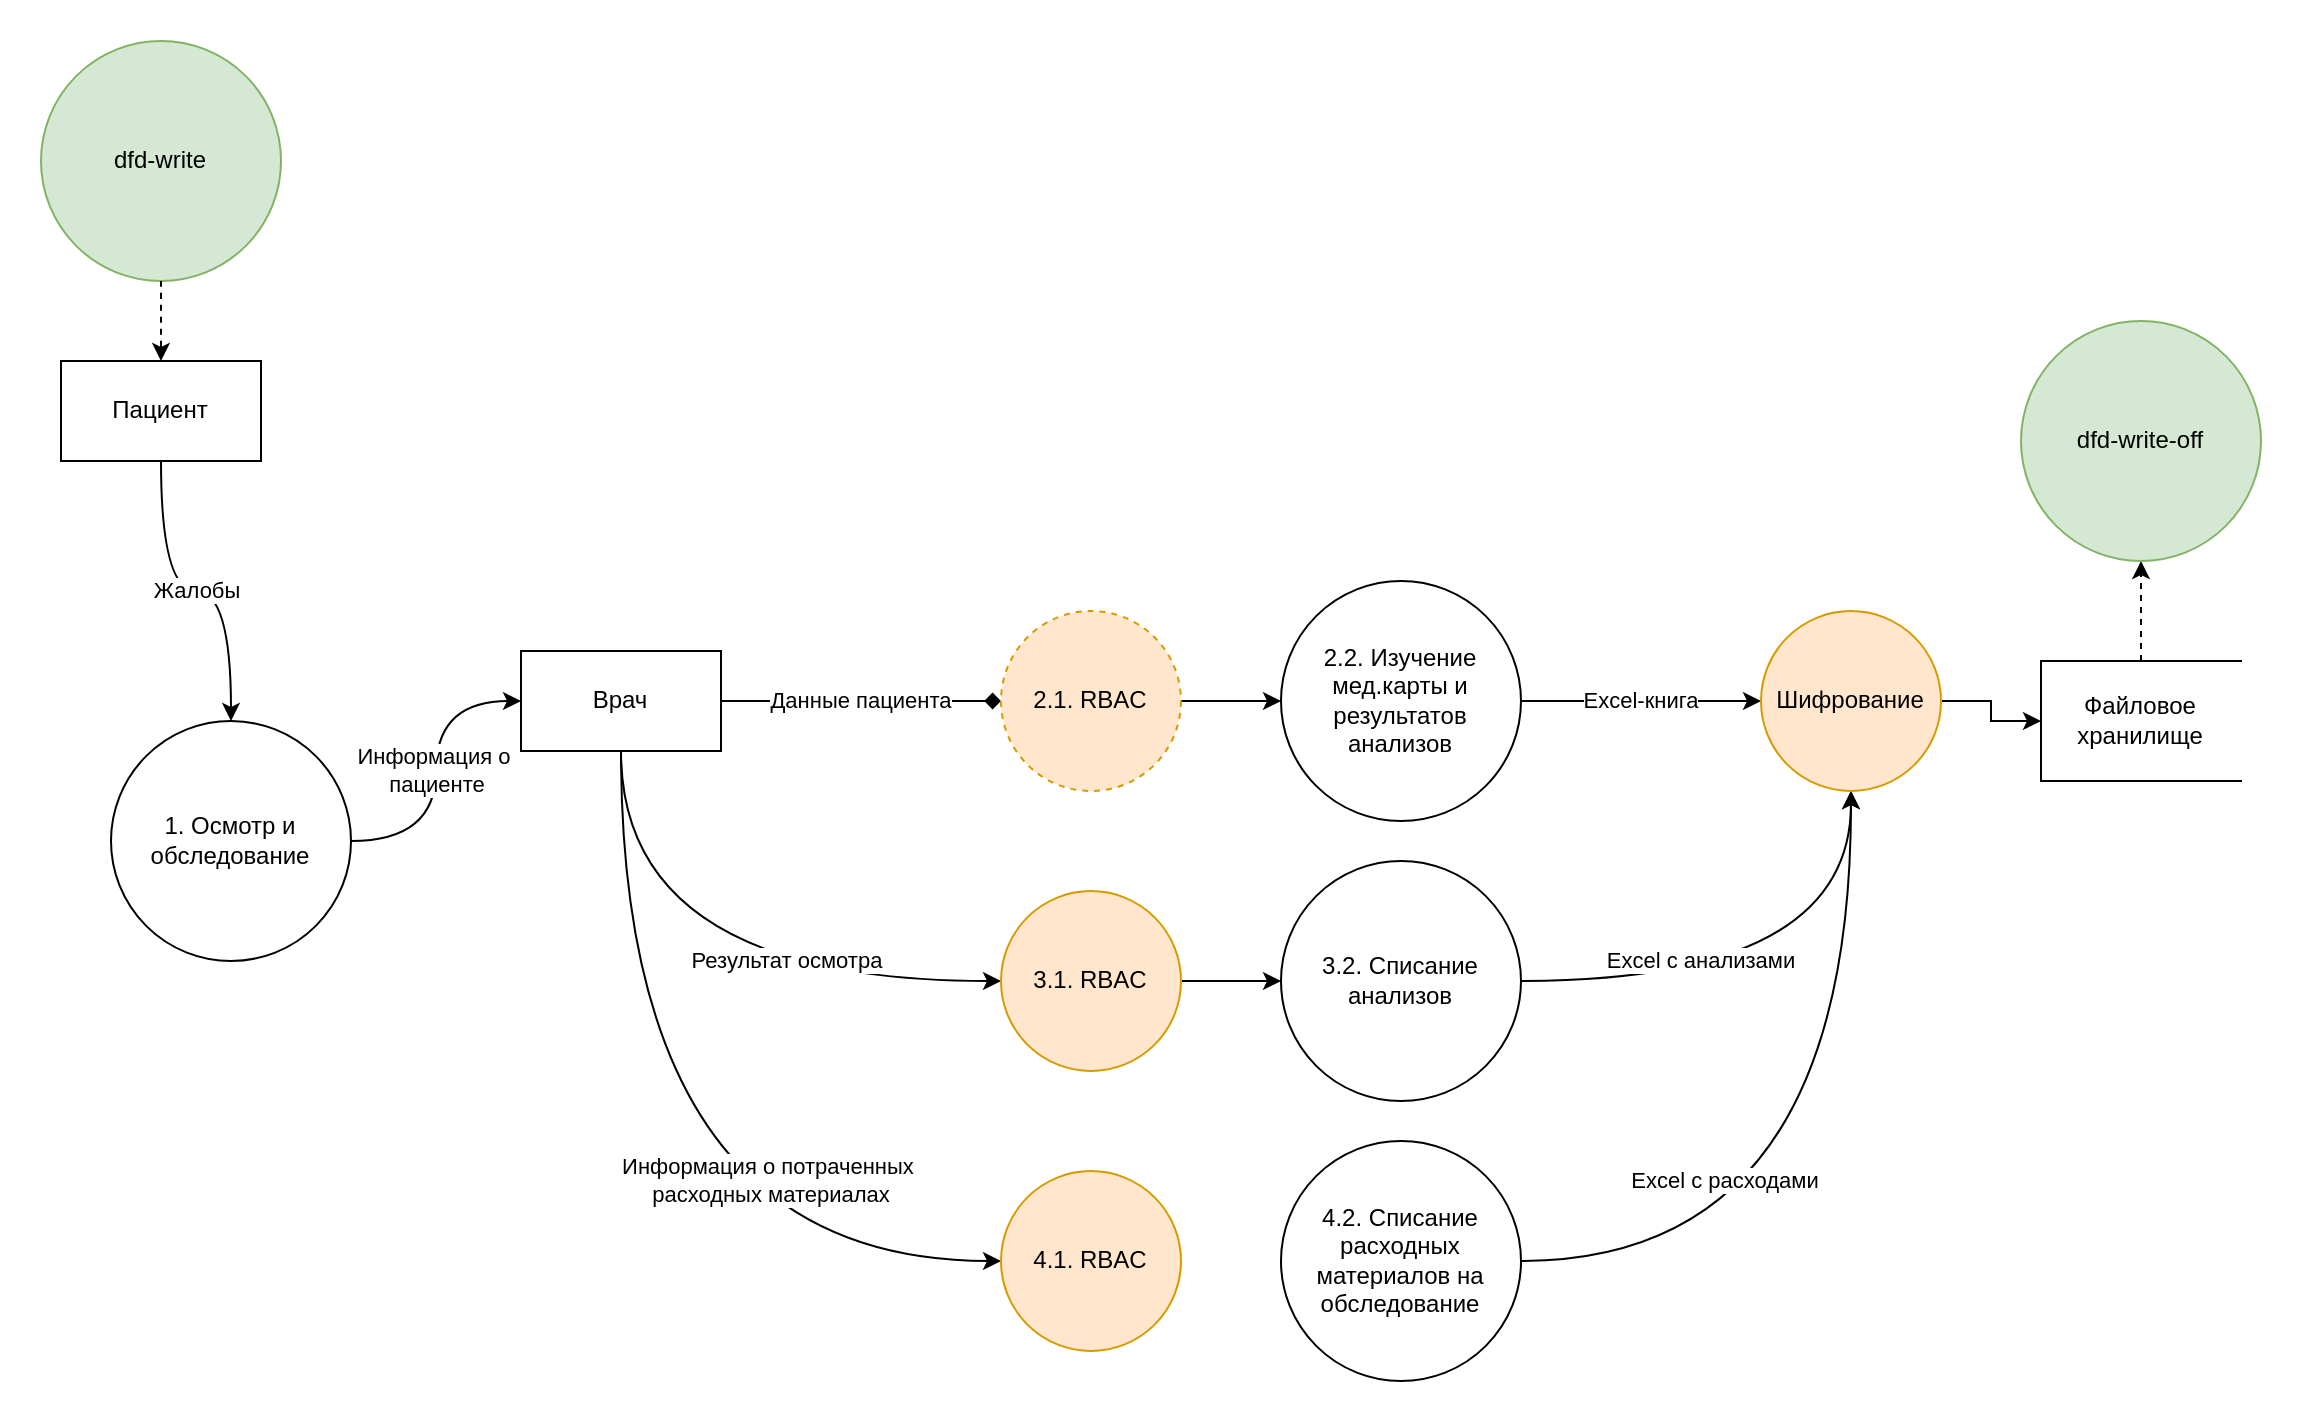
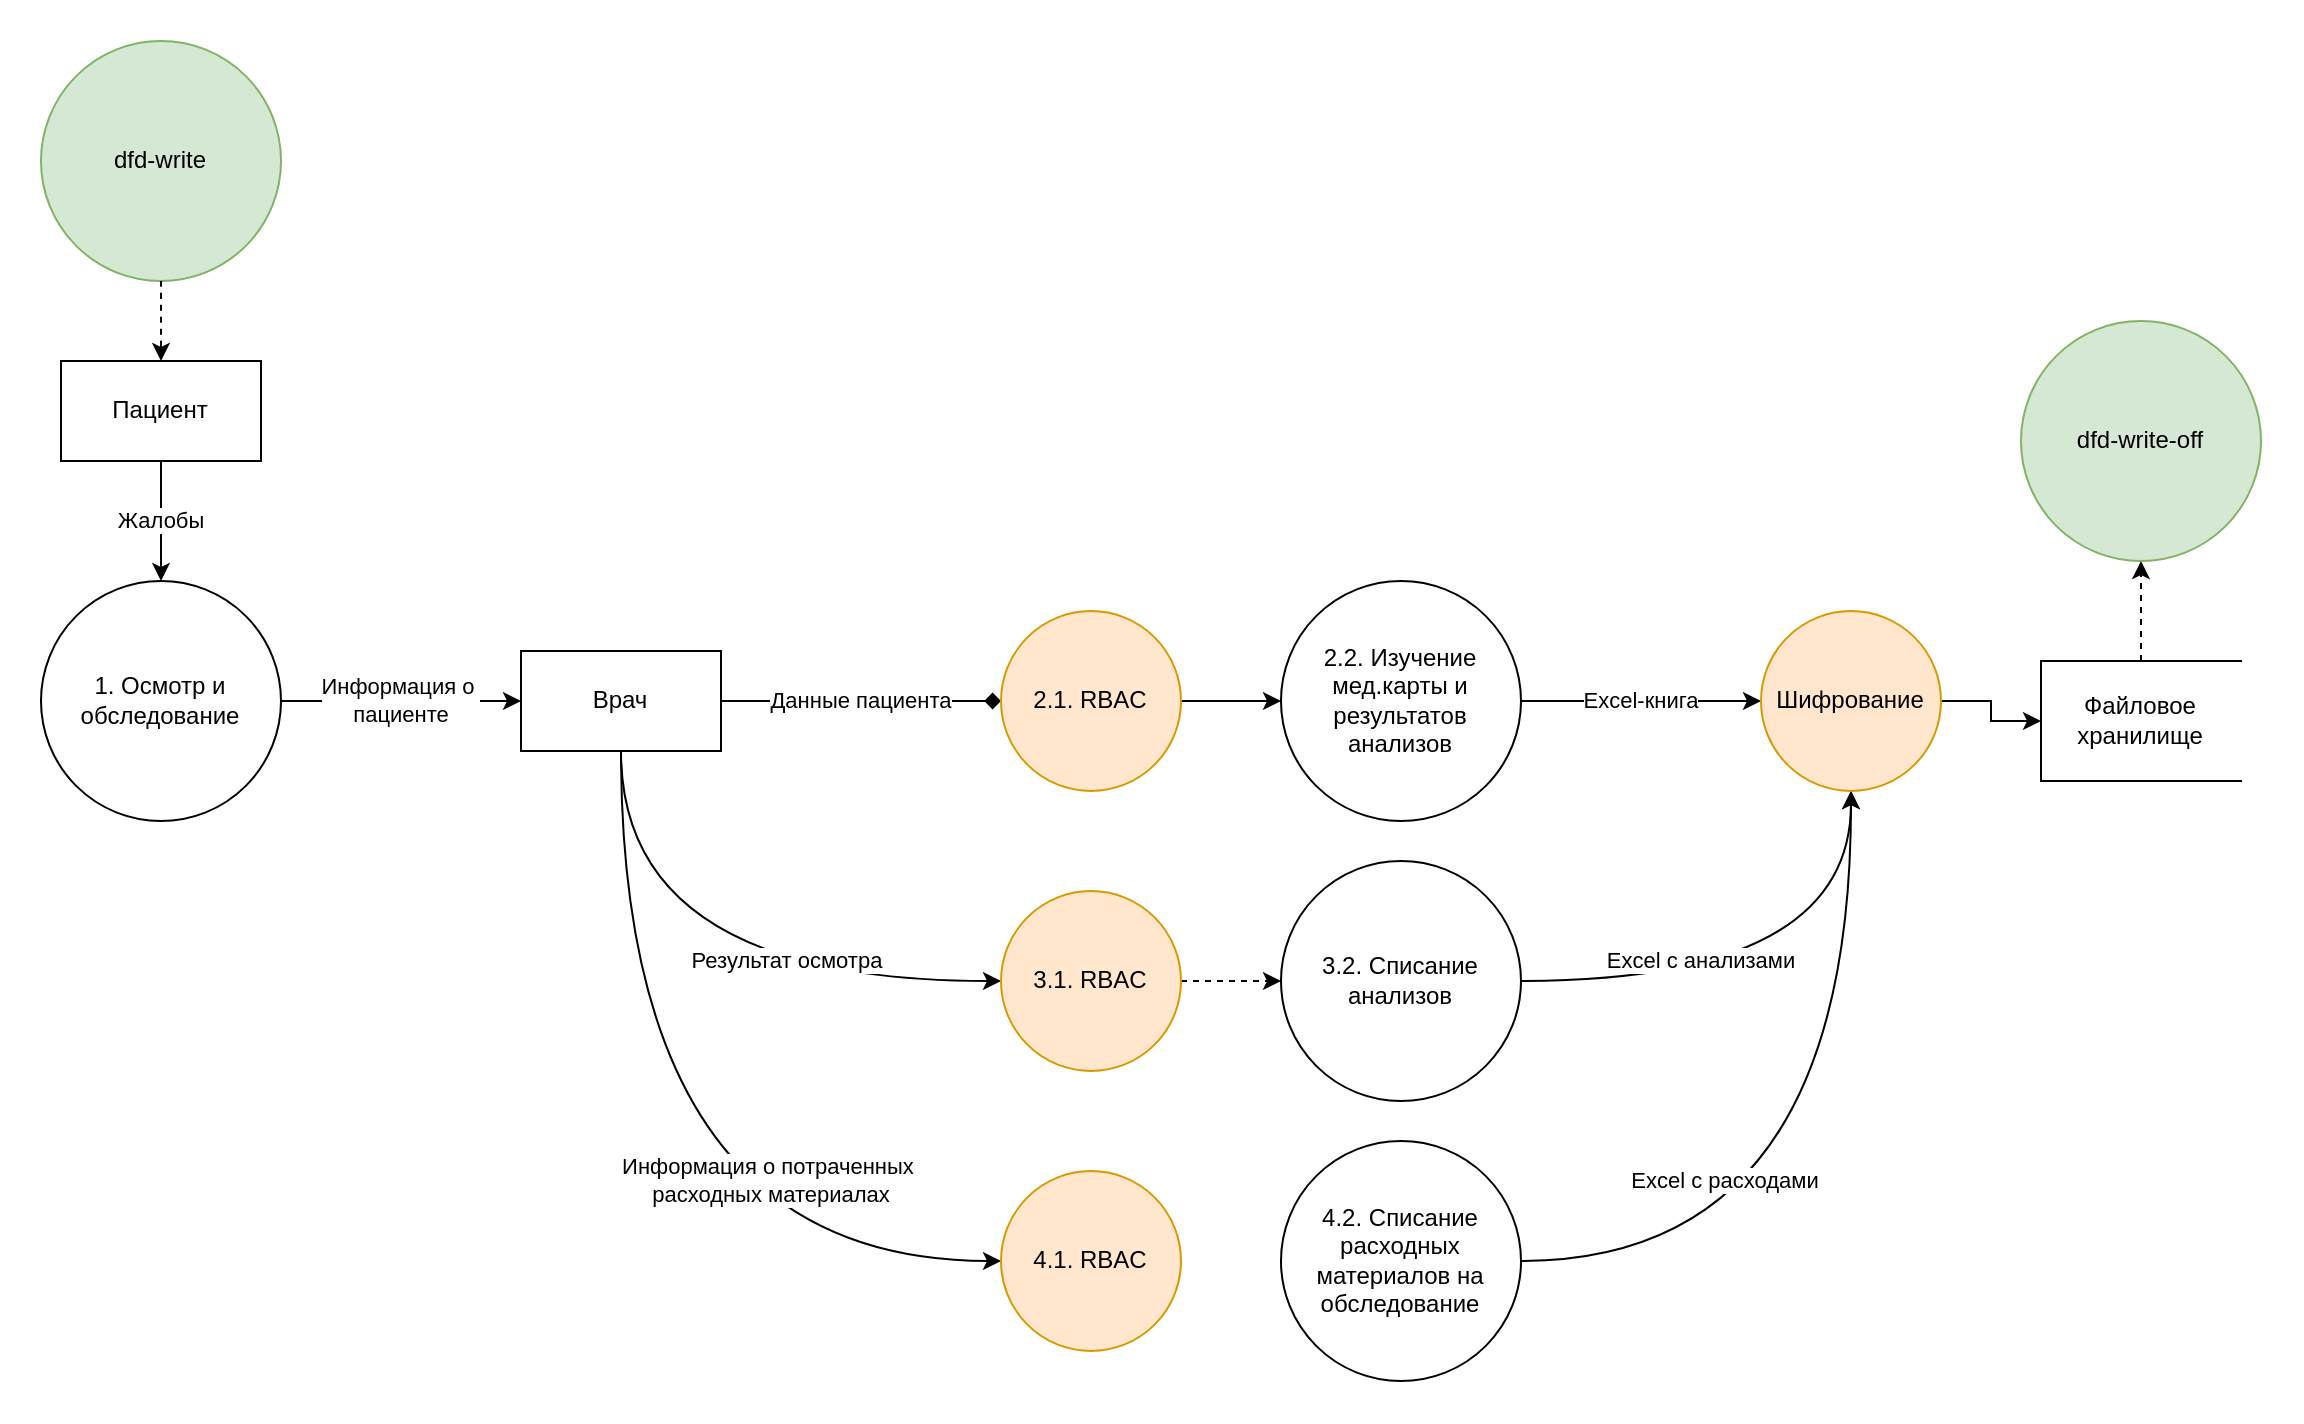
(1091, 701) -> (1091, 701)
(231, 841) -> (161, 701)
(1225, 981) -> (1225, 981)
